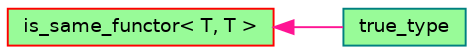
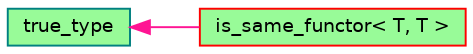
(319, 27) -> (175, 27)
